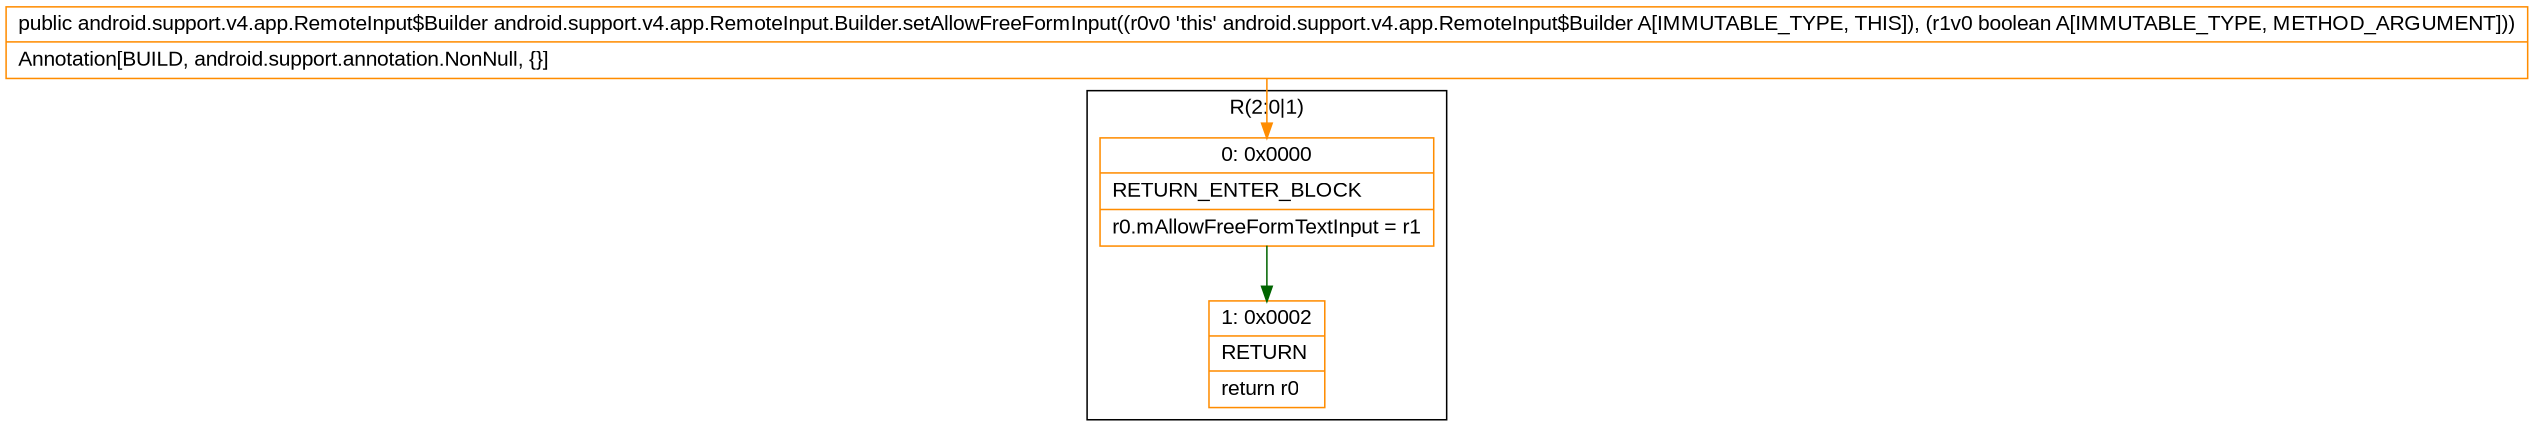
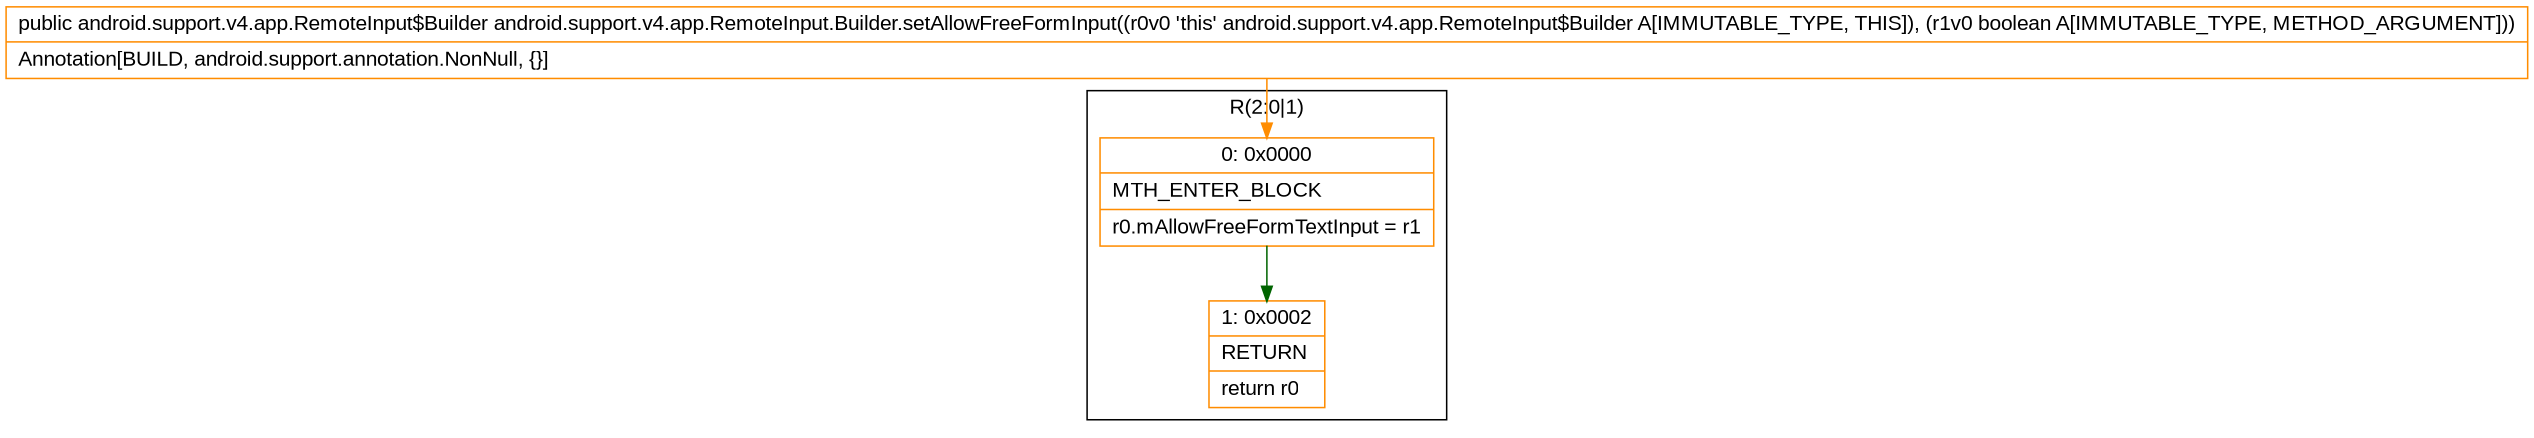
(1237, 190) -> (1217, 190)
